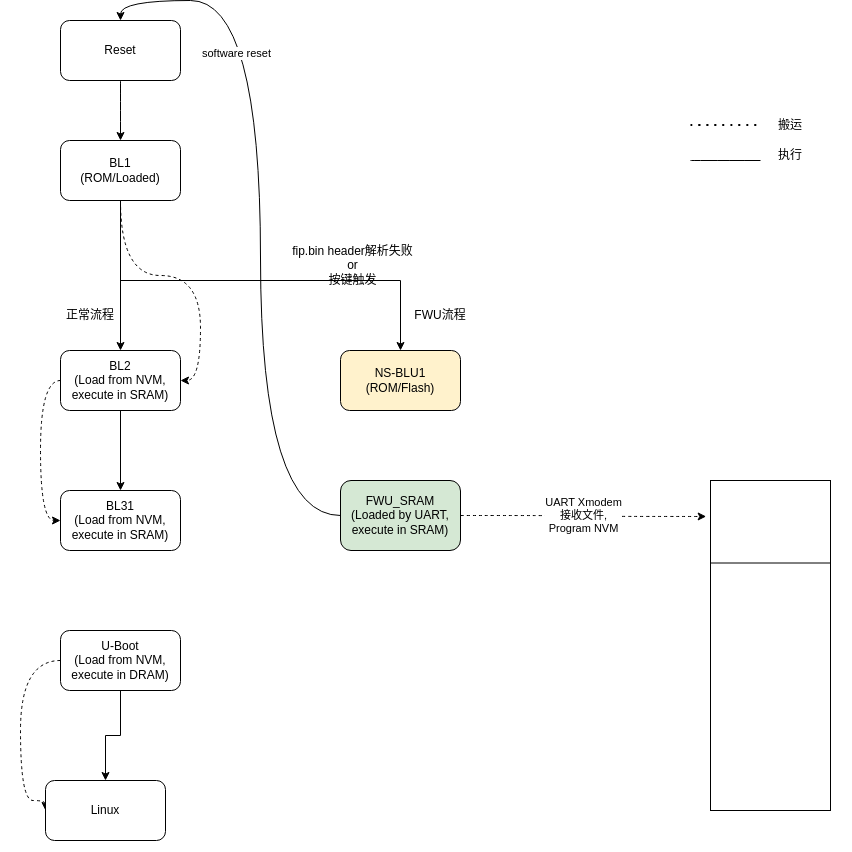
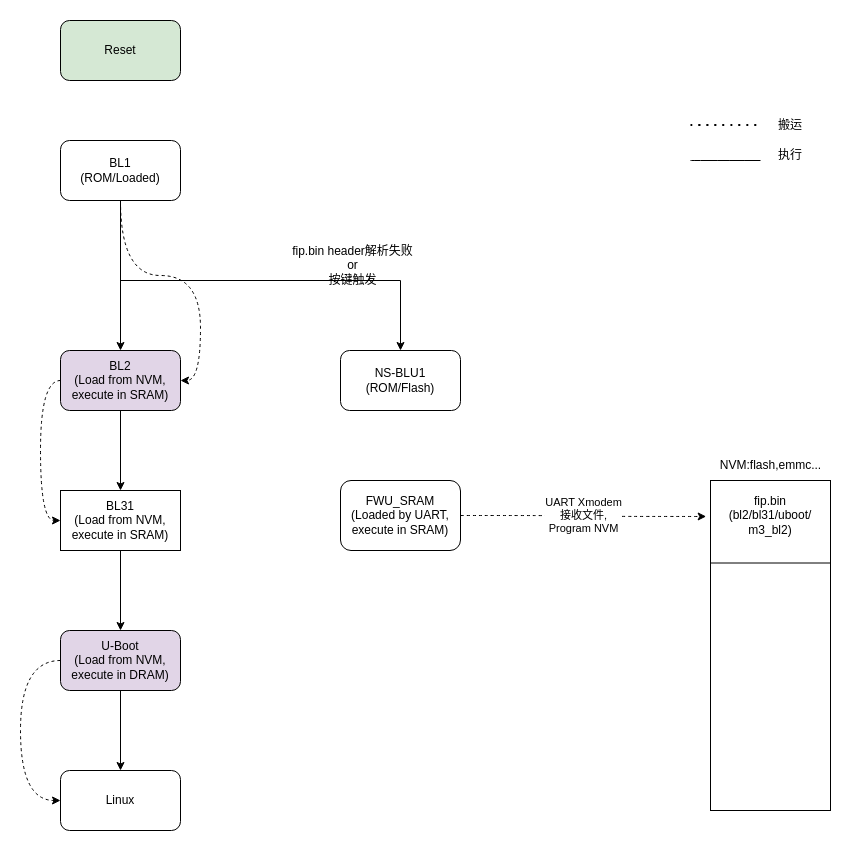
(121, 51) -> (121, 51)
(121, 109) -> none
(260, 224) -> none
(91, 316) -> none
(441, 316) -> none
(121, 381) -> (121, 381)
(401, 381) -> (401, 381)
none -> (771, 466)
(401, 516) -> (401, 516)
none -> (771, 516)
(121, 521) -> (121, 521)
none -> (121, 587)
(121, 661) -> (121, 661)
(106, 811) -> (121, 801)
